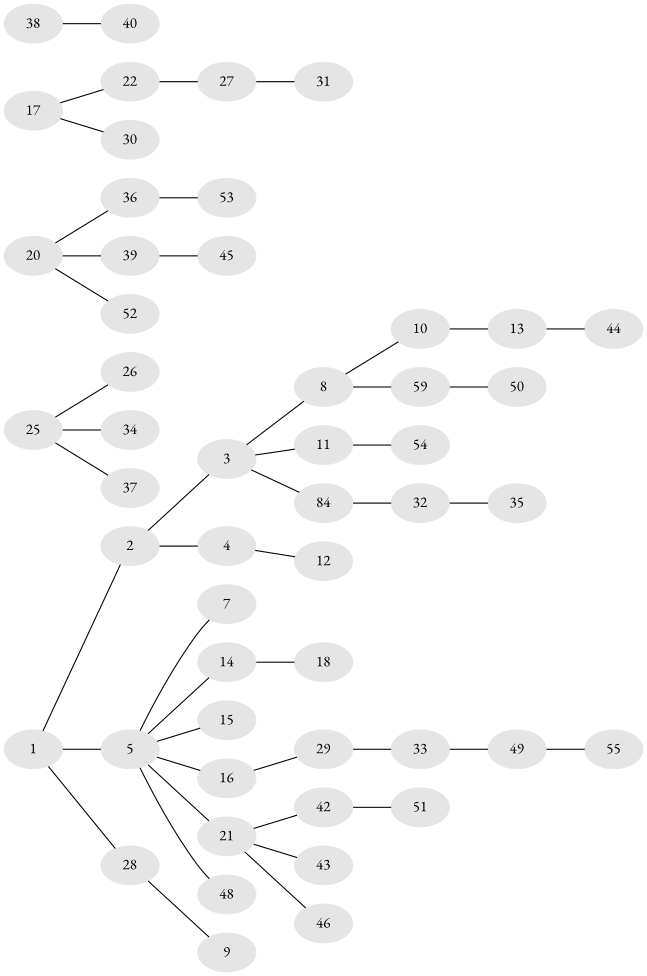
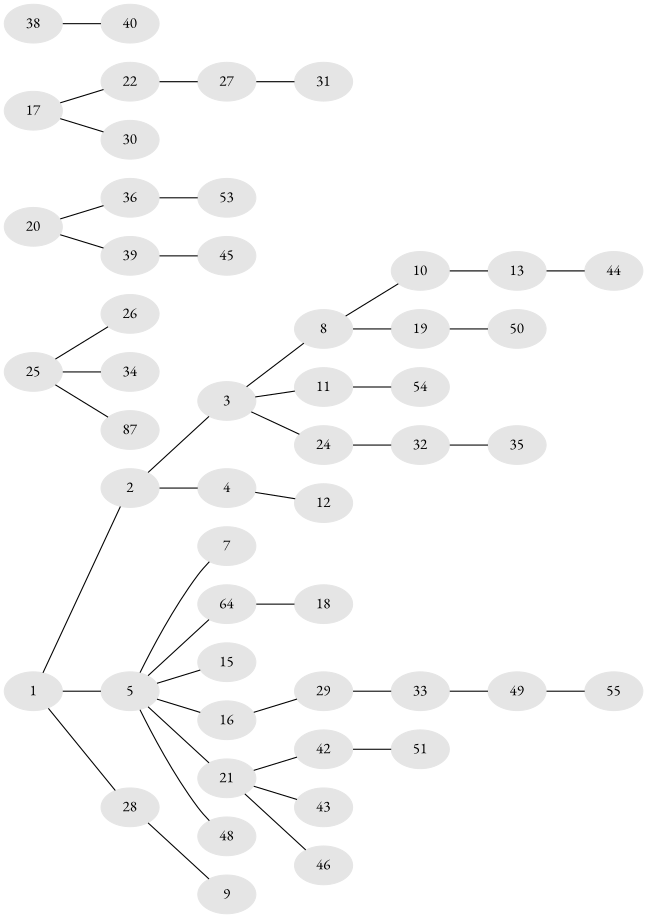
(130, 314) -> none
(420, 387) -> (420, 329)
(130, 488) -> (130, 430)
(324, 503) -> (324, 445)
(227, 662) -> (227, 604)
